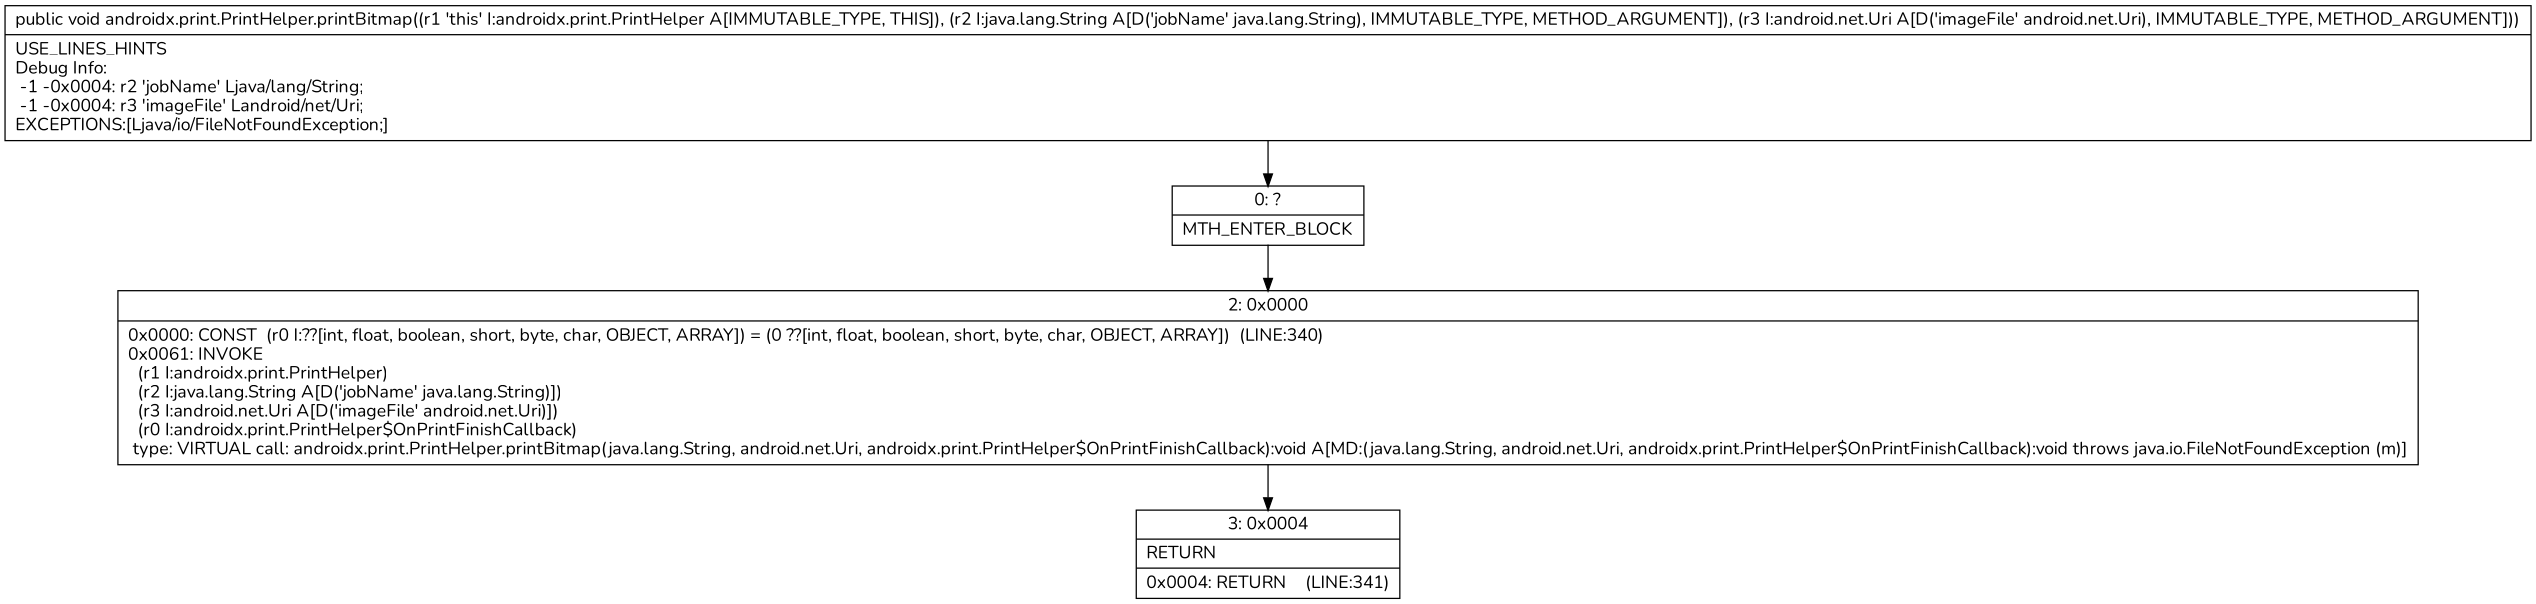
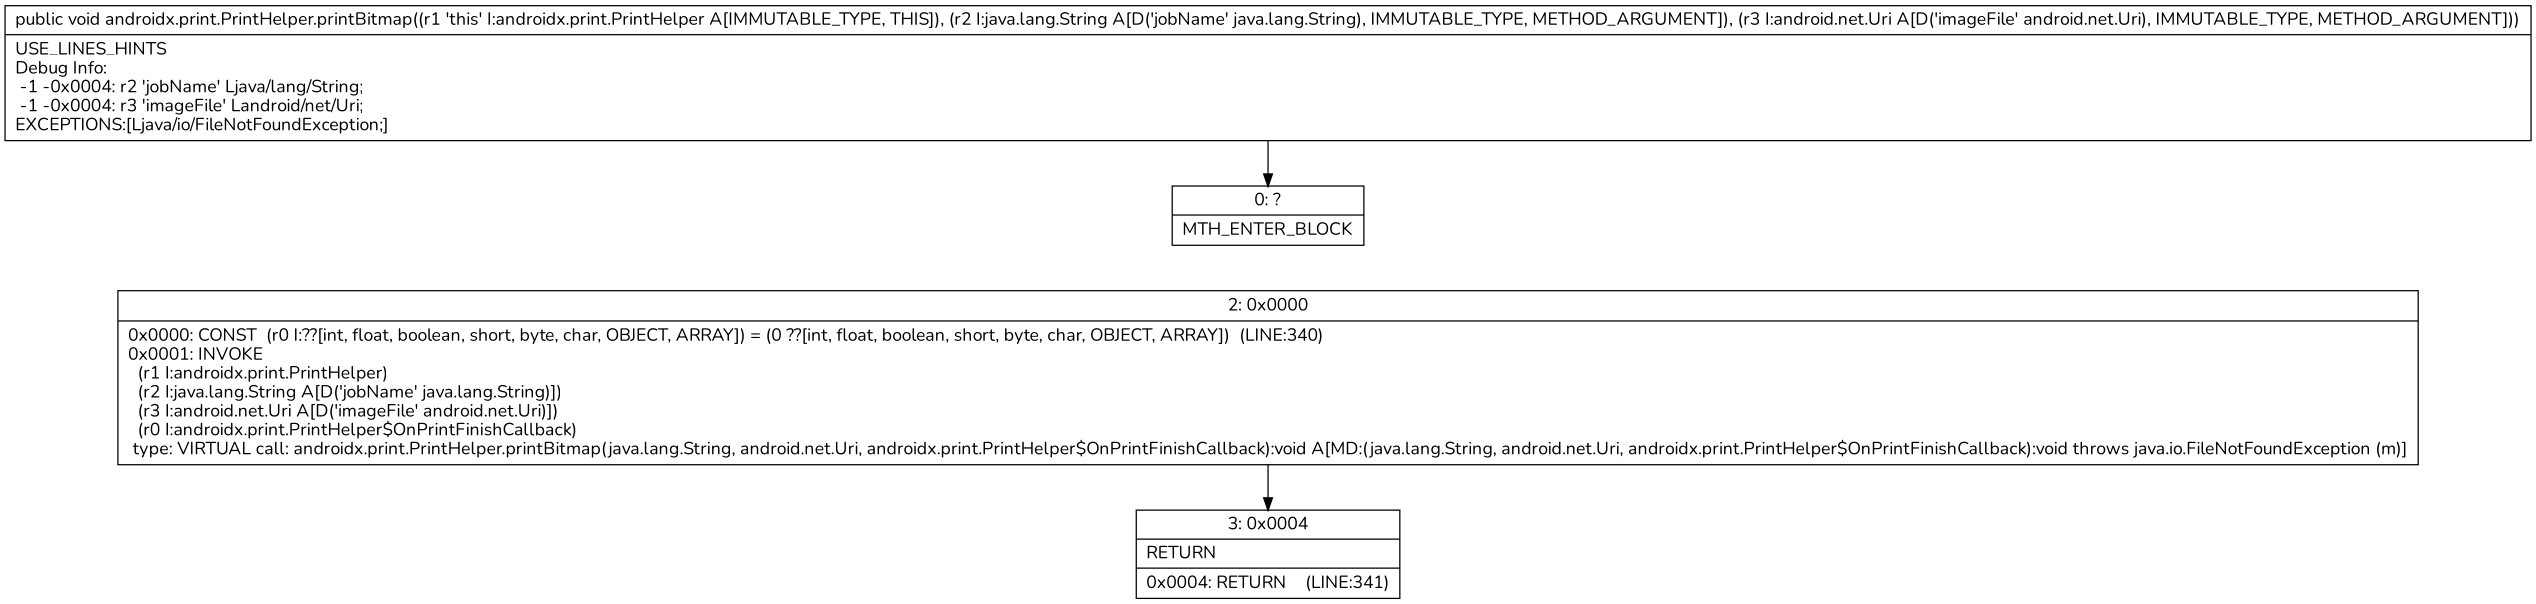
(1268, 261) -> none
(201, 354) -> (201, 354)
